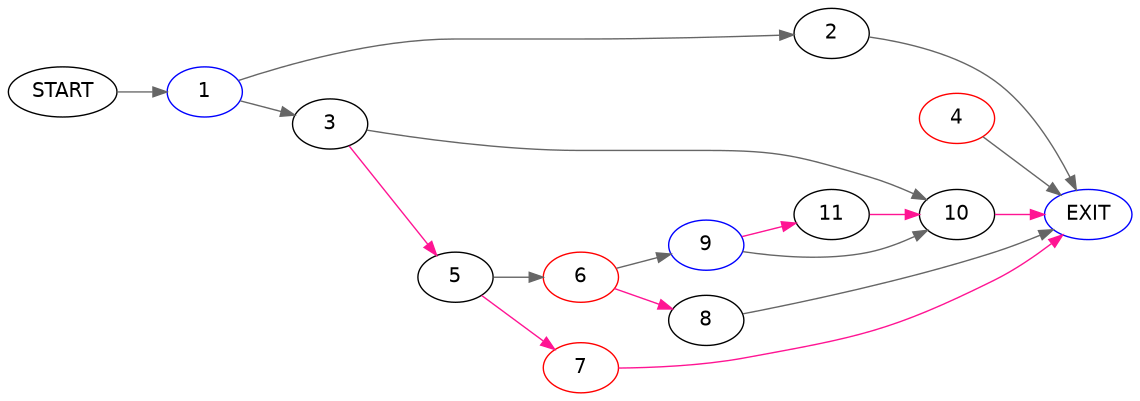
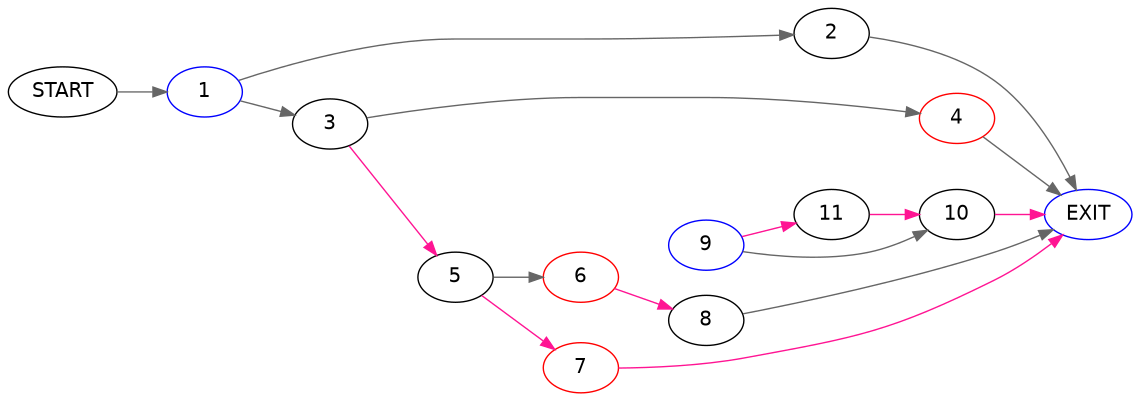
(643, 150) -> (636, 98)
(637, 263) -> none
